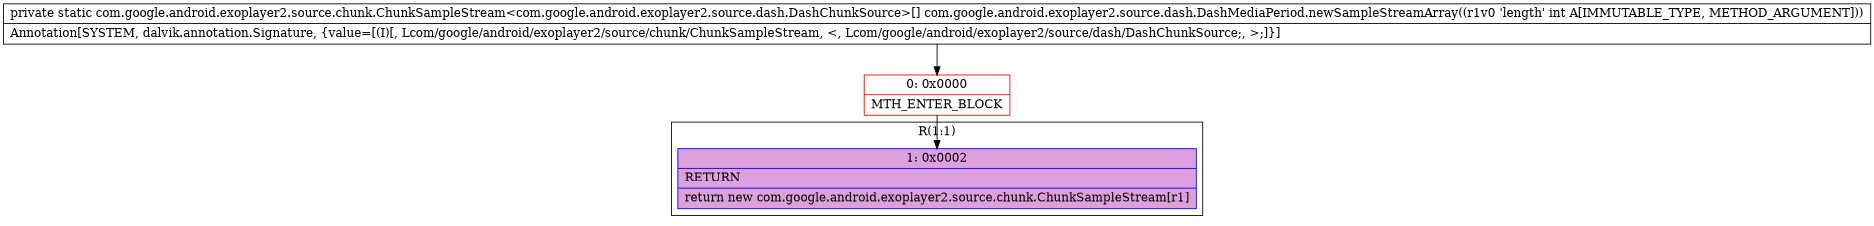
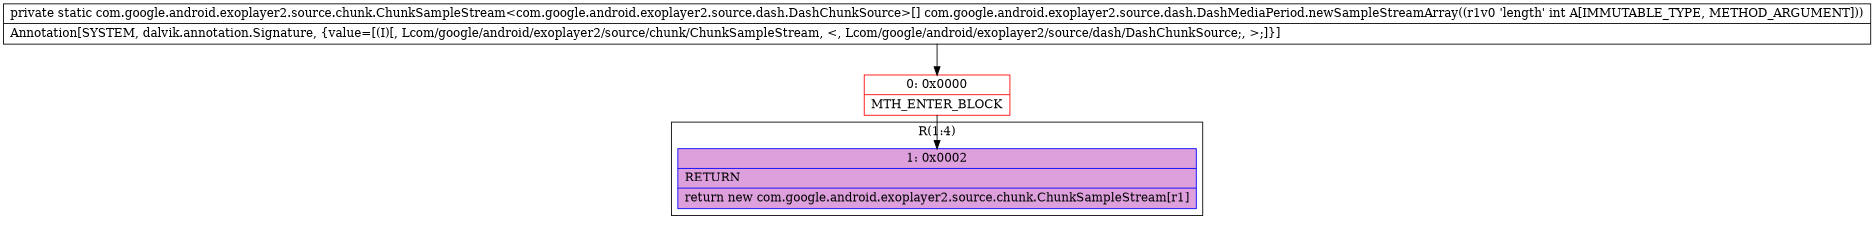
(937, 132) -> (937, 132)
